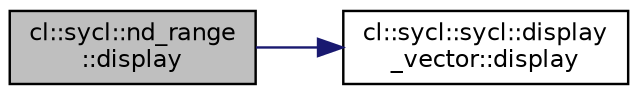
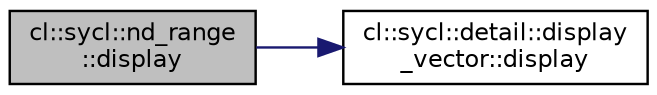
(486, 47) -> (495, 47)
